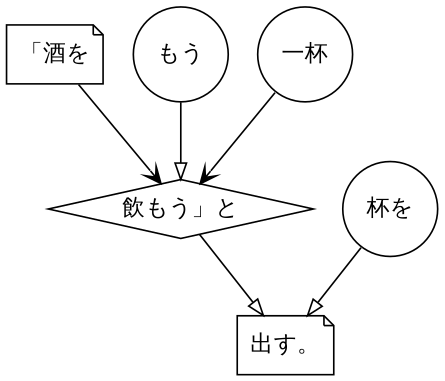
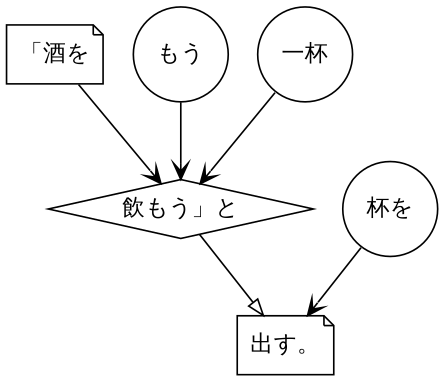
(181, 133) -> (181, 133)
(340, 275) -> (340, 275)
